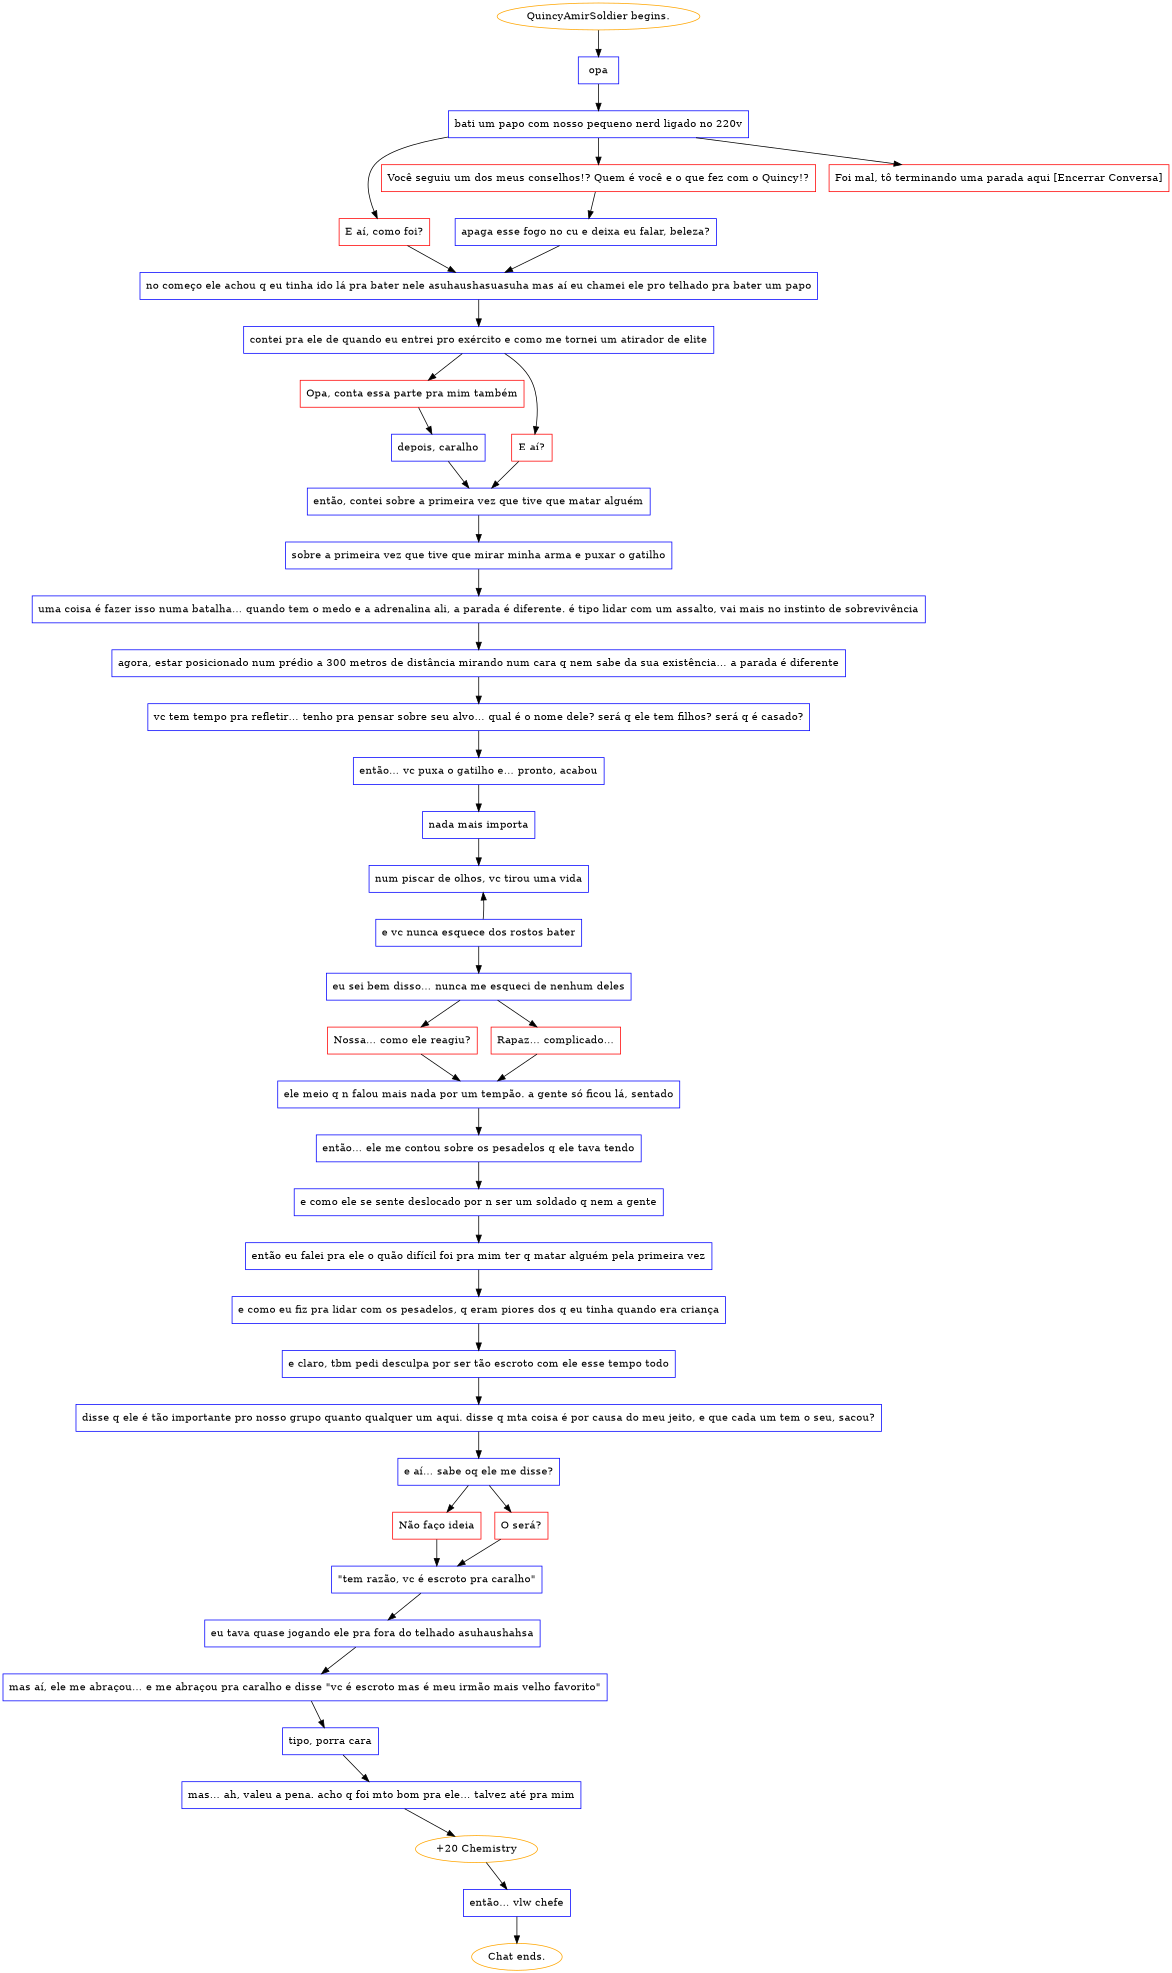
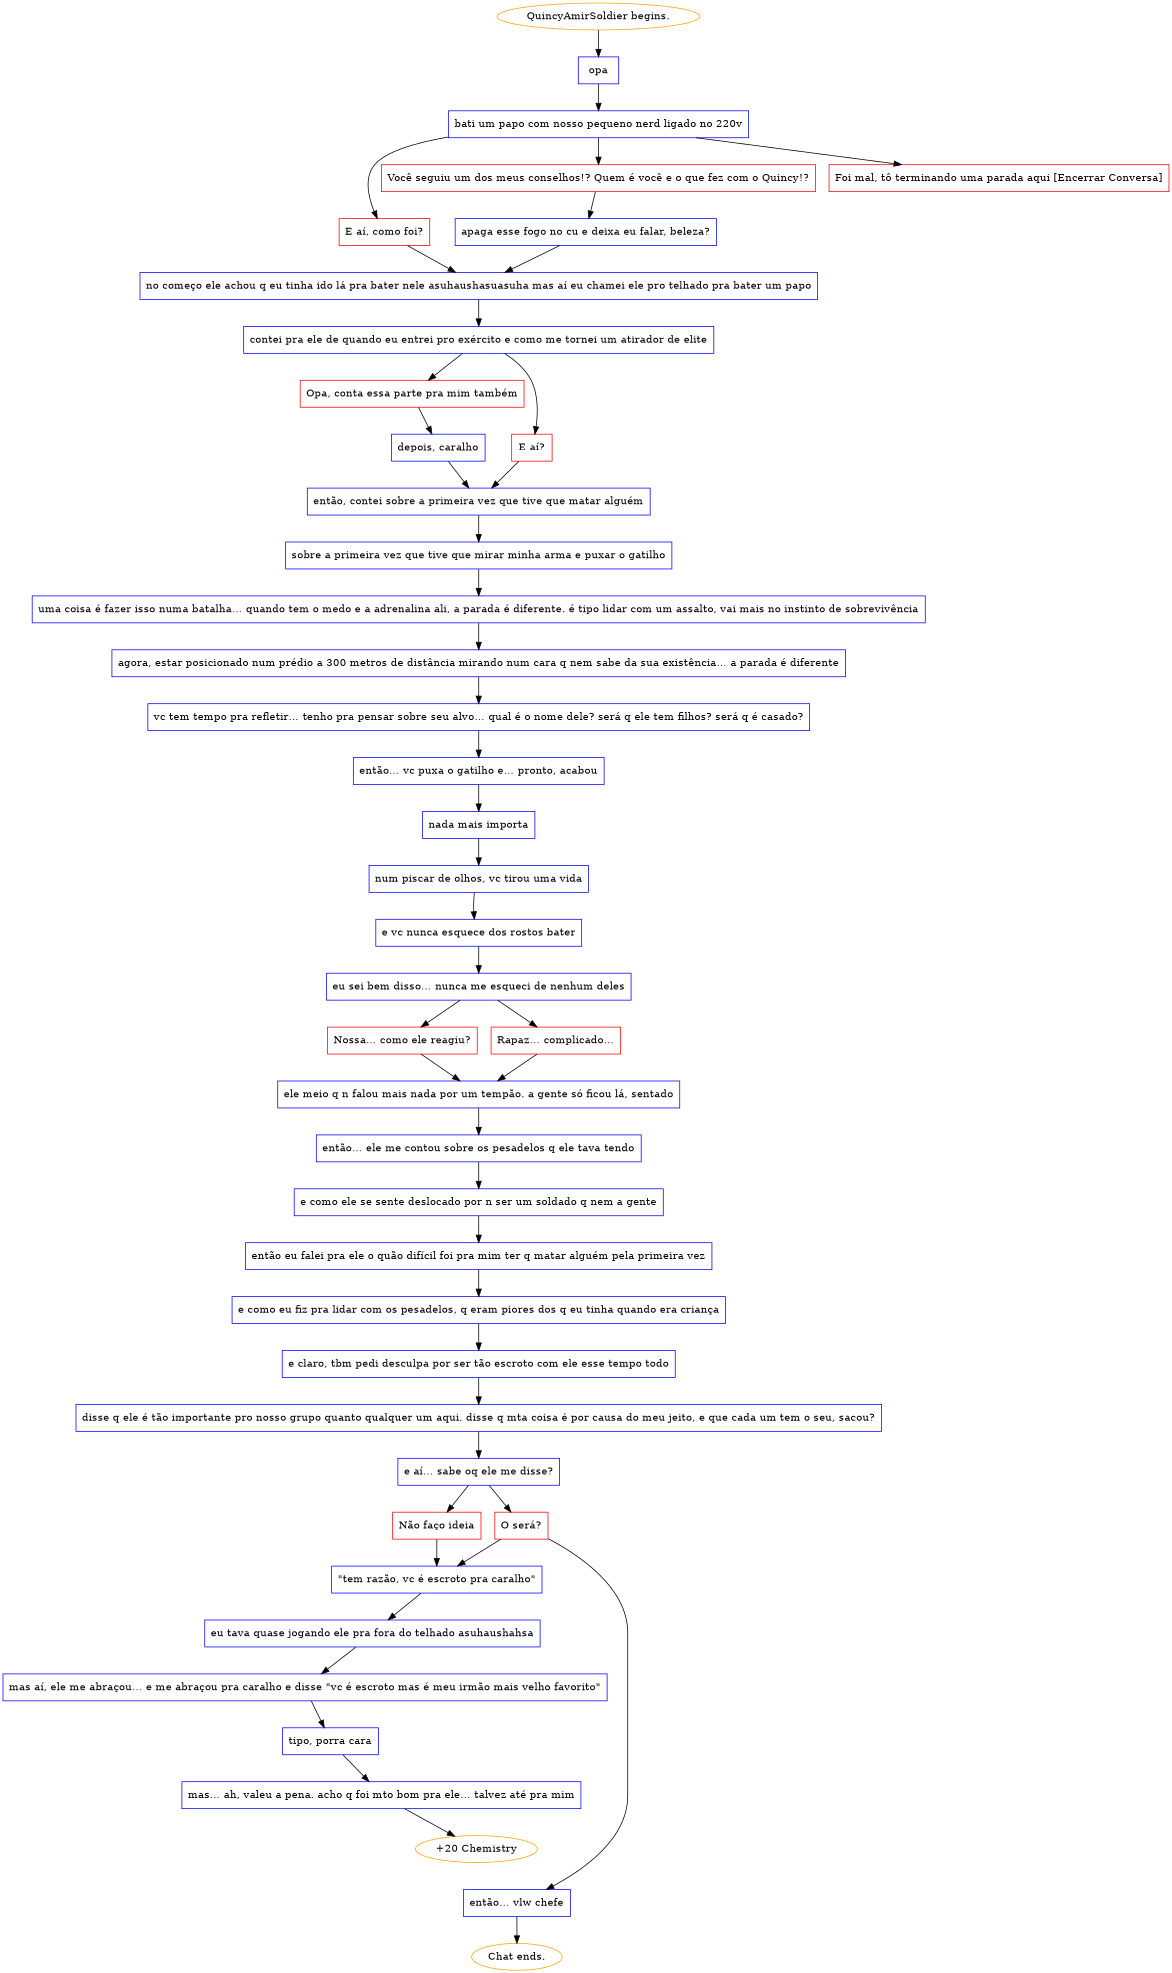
(484, 910) -> (474, 902)
(494, 1873) -> (628, 1711)
